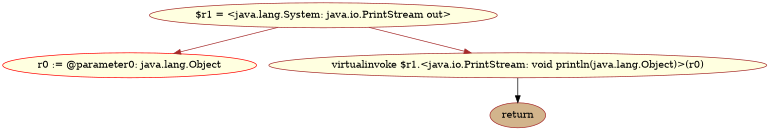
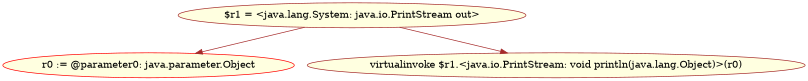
(130, 65) -> (149, 65)
(518, 115) -> none
